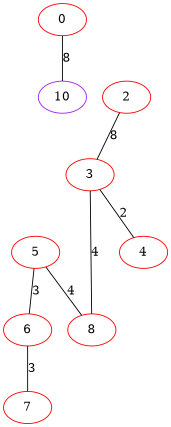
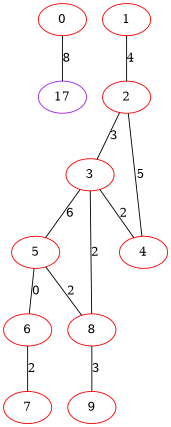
none -> (127, 20)
(62, 97) -> (62, 97)
(114, 136) -> (114, 136)
none -> (135, 175)
none -> (63, 214)
(95, 252) -> (95, 252)
(37, 291) -> (37, 291)
(71, 291) -> (71, 291)
(32, 369) -> (32, 369)
none -> (92, 407)
